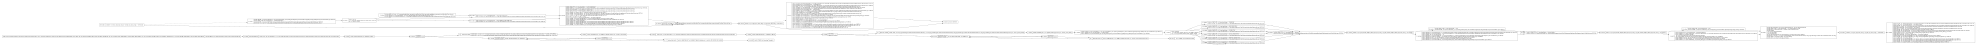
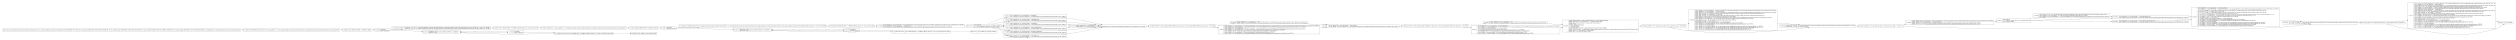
none -> (1818, 26)
